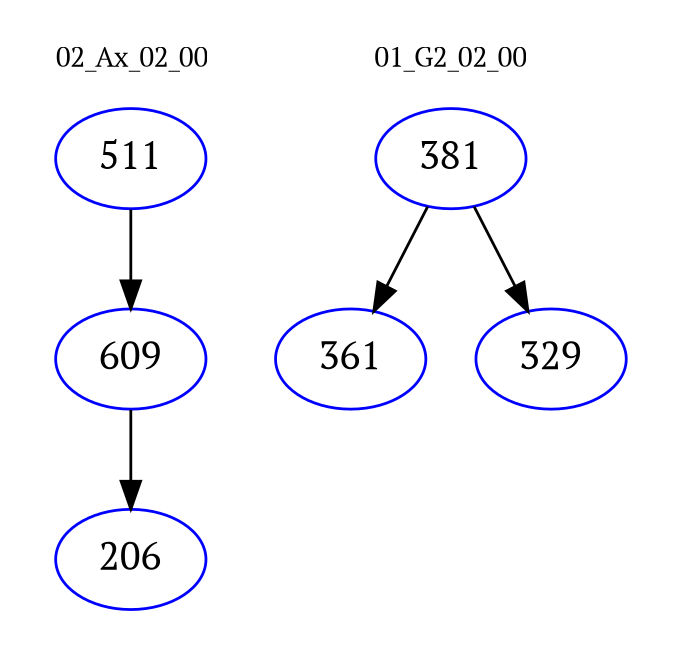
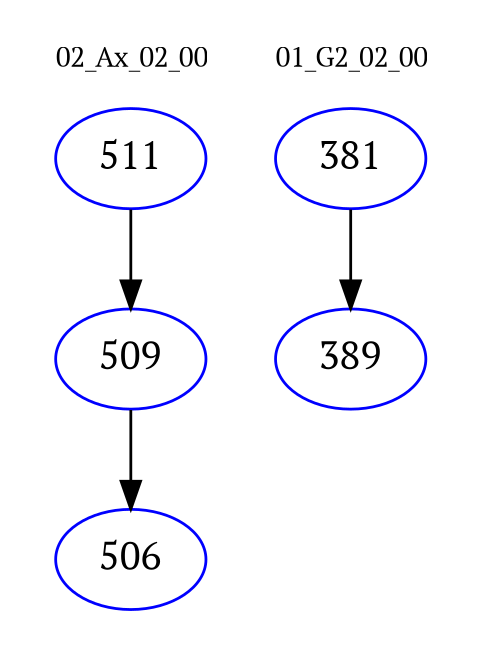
(131, 359) -> (131, 359)
(351, 359) -> none
(551, 359) -> (351, 359)
(131, 559) -> (131, 559)
